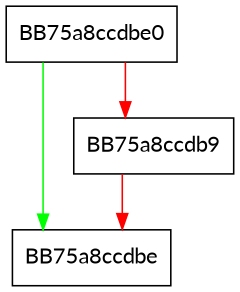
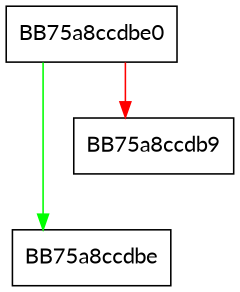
(122, 194) -> none
